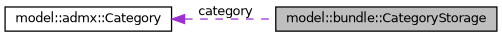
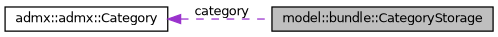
(88, 19) -> (86, 19)
